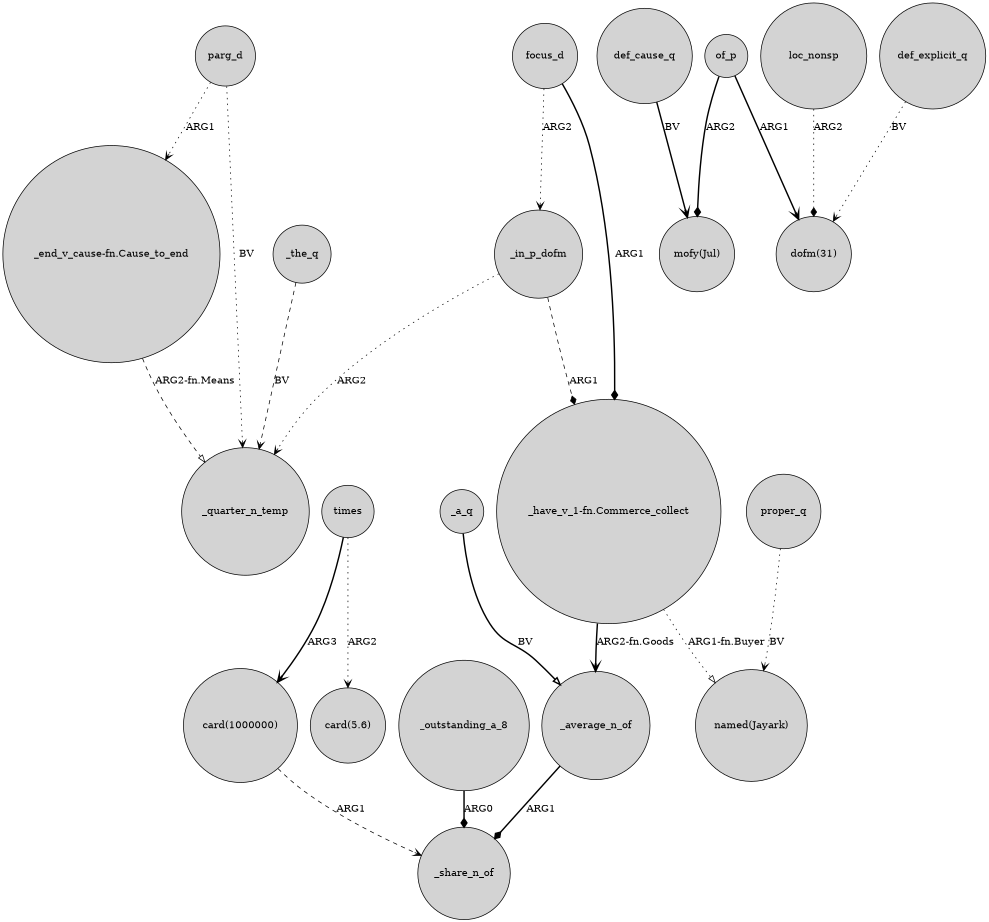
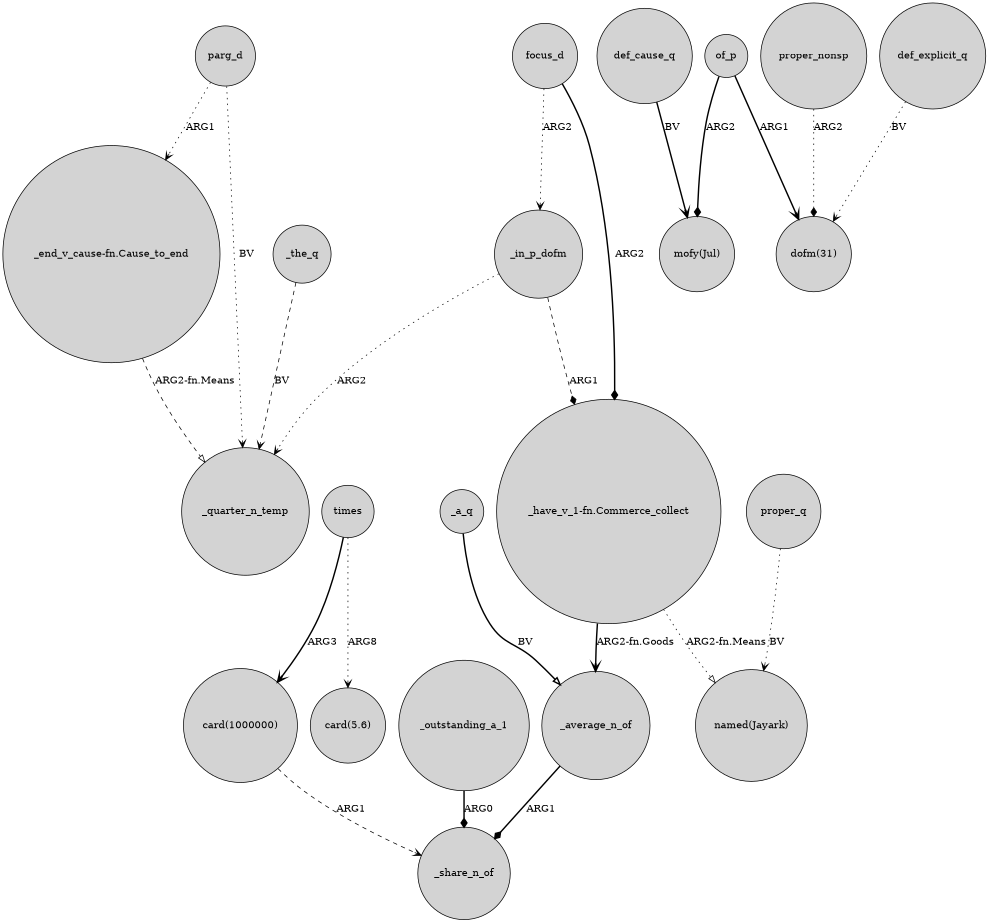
(814, 56) -> (814, 56)
(630, 254) -> (630, 254)
(363, 642) -> (363, 642)
(727, 642) -> (727, 642)
(464, 726) -> (464, 726)
